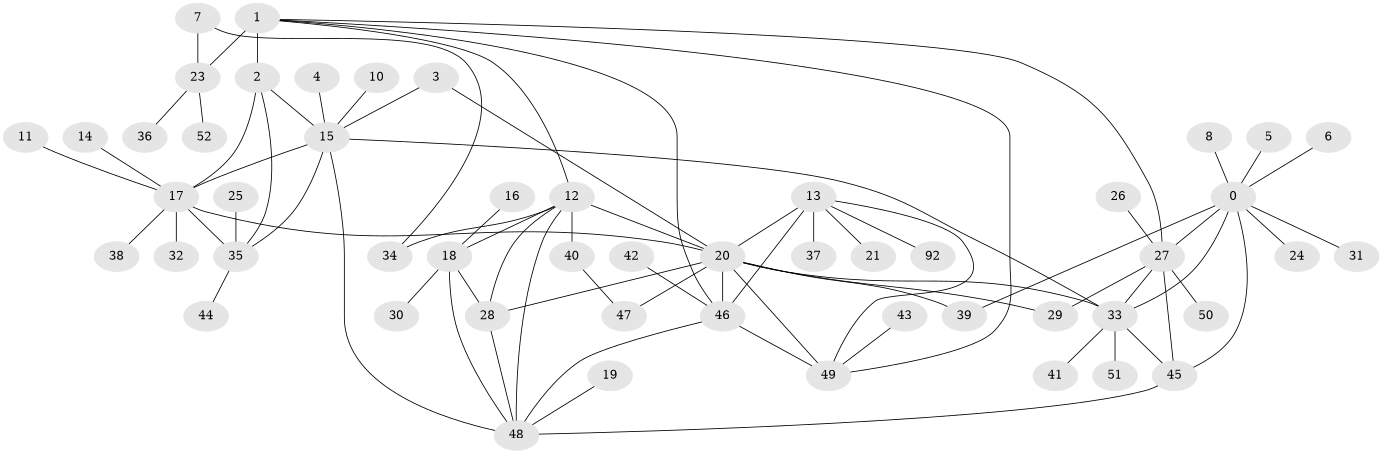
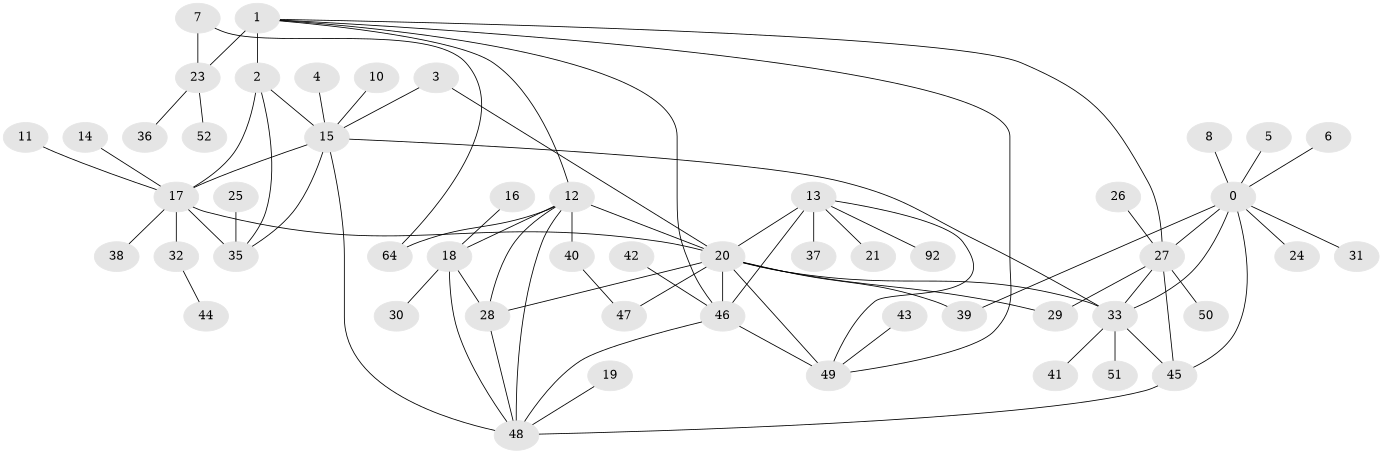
(390, 257) -> (390, 257)
(221, 286) -> (191, 286)
